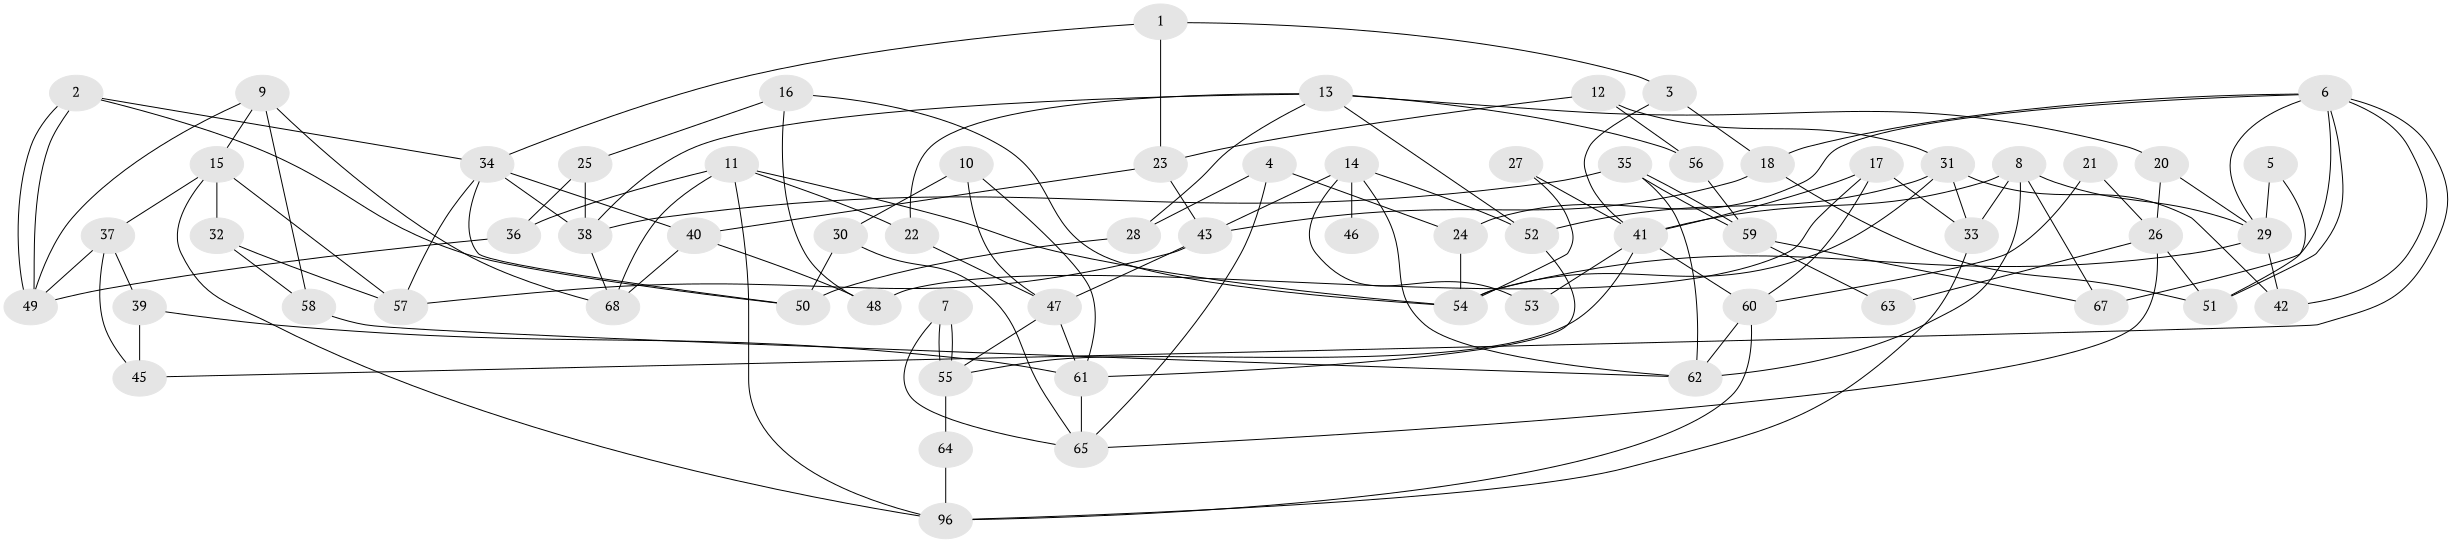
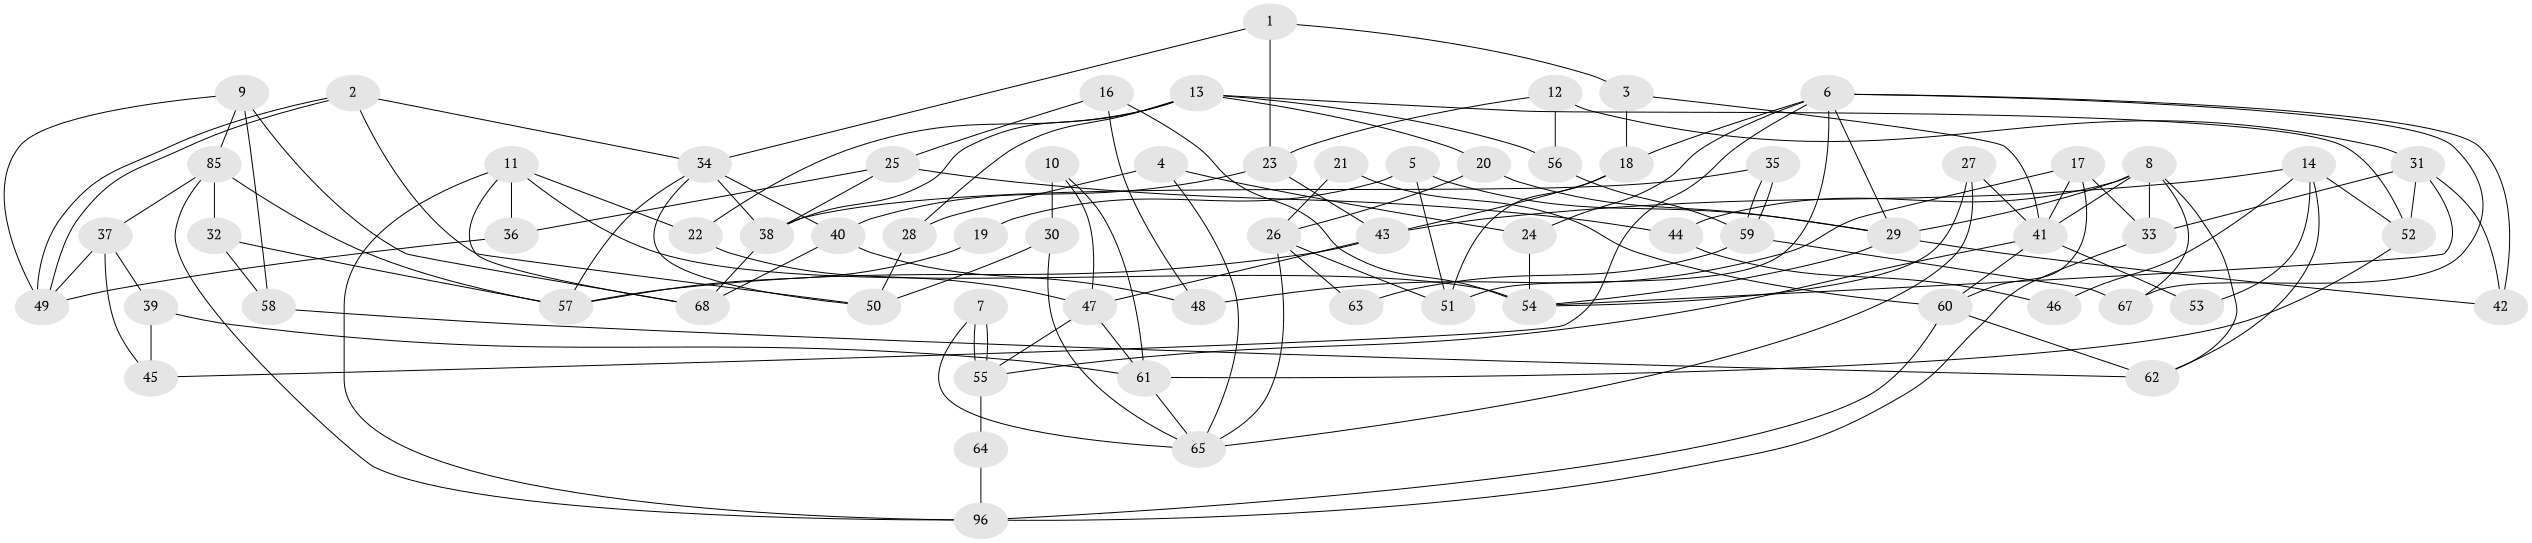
(217, 164) -> (214, 164)
none -> (981, 236)
none -> (1676, 236)
(1687, 247) -> none
none -> (1618, 382)
